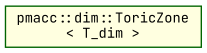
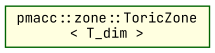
(103, 27) -> (108, 27)
